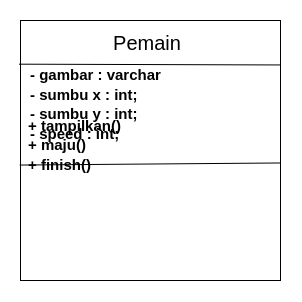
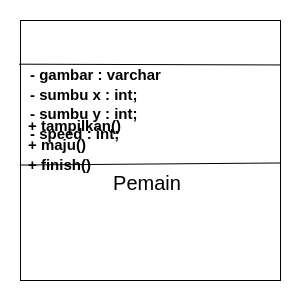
(148, 43) -> (148, 183)
